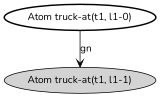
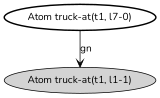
(80, 17) -> (80, 17)
